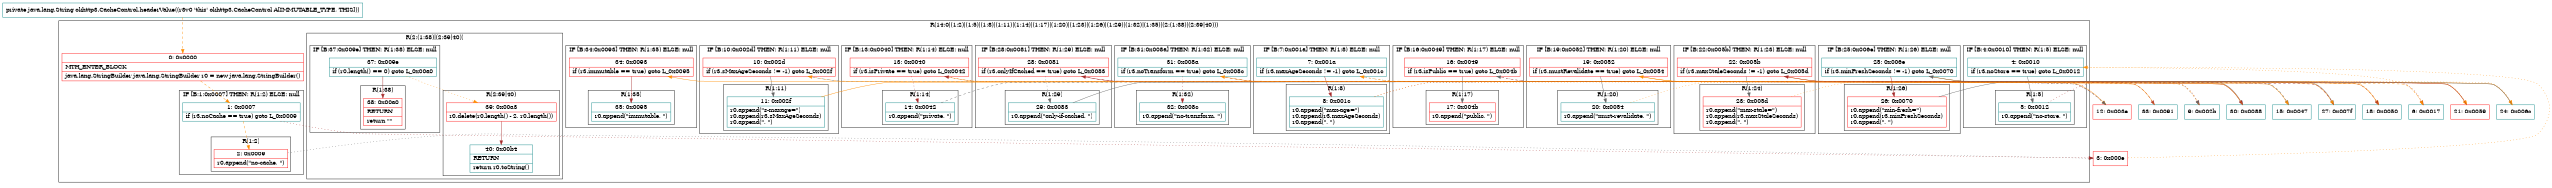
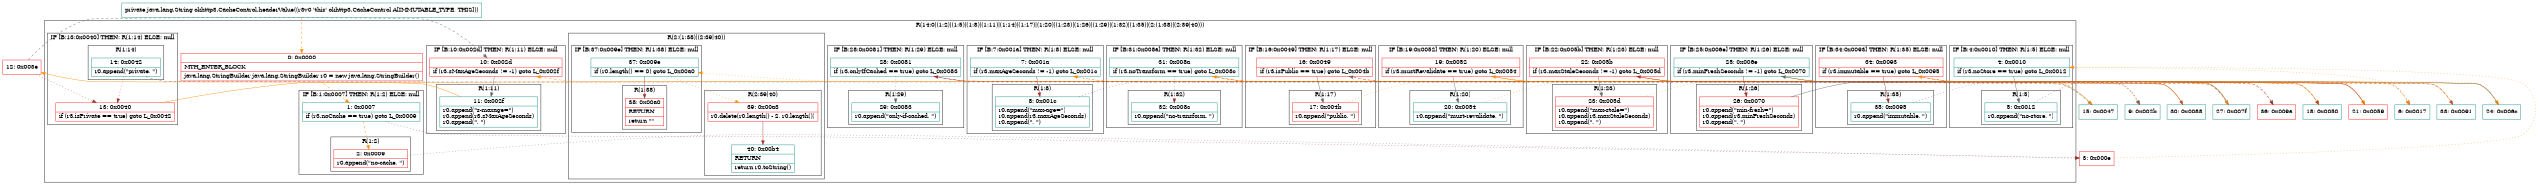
(1043, 67) -> (896, 67)
(1458, 81) -> (255, 18)
(1659, 82) -> none
(1879, 82) -> (1834, 82)
(914, 88) -> (121, 88)
(1752, 89) -> (1604, 89)
none -> (2276, 112)
